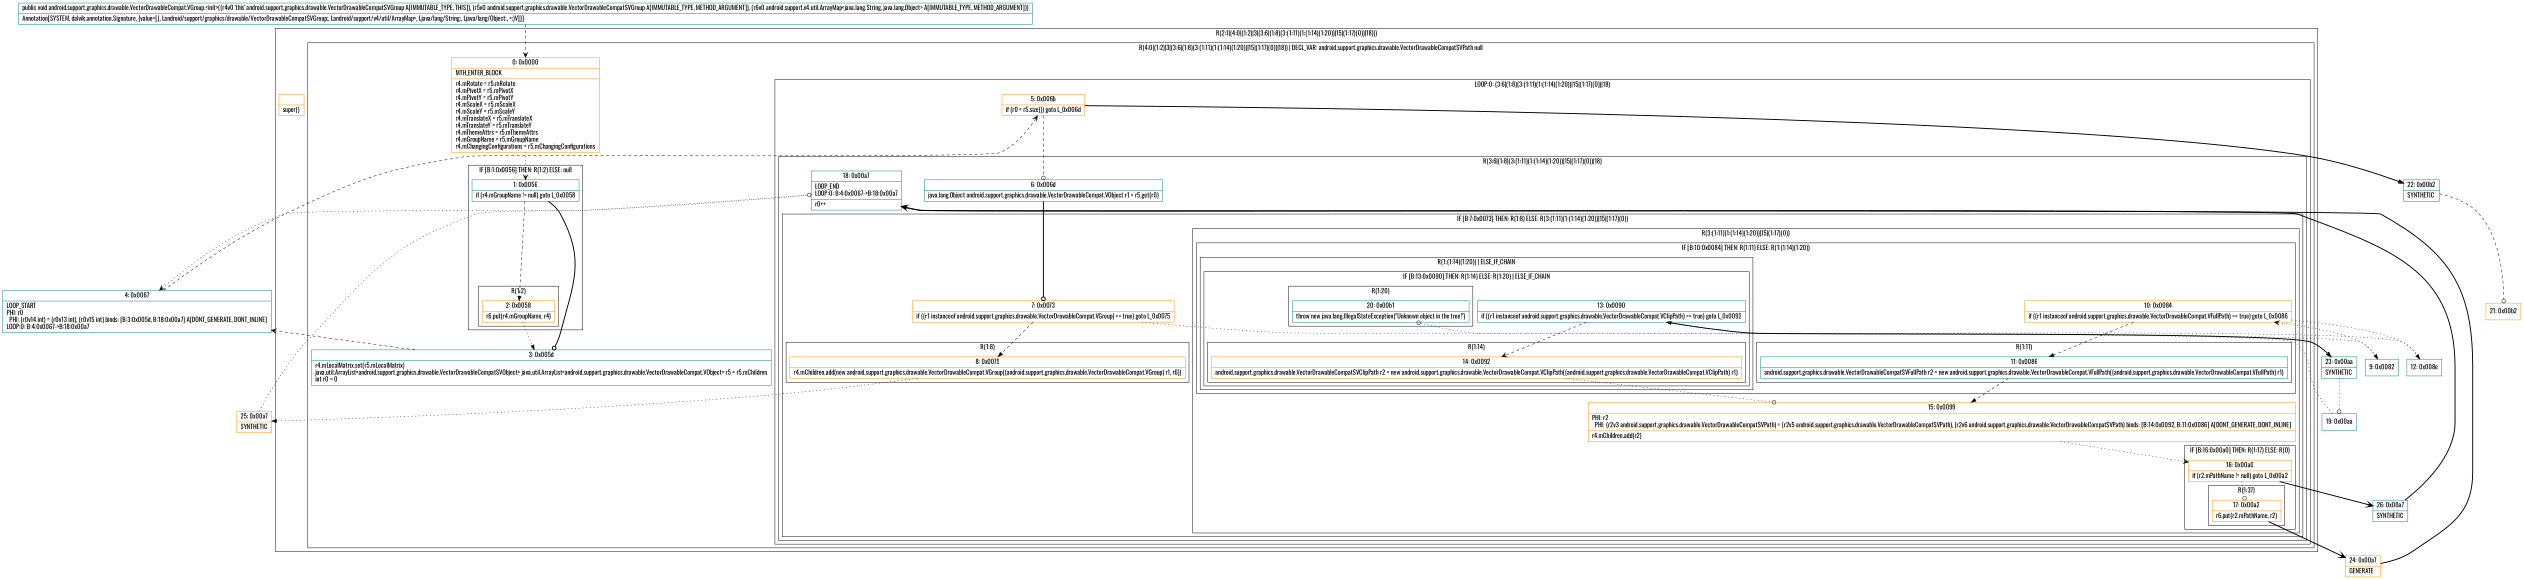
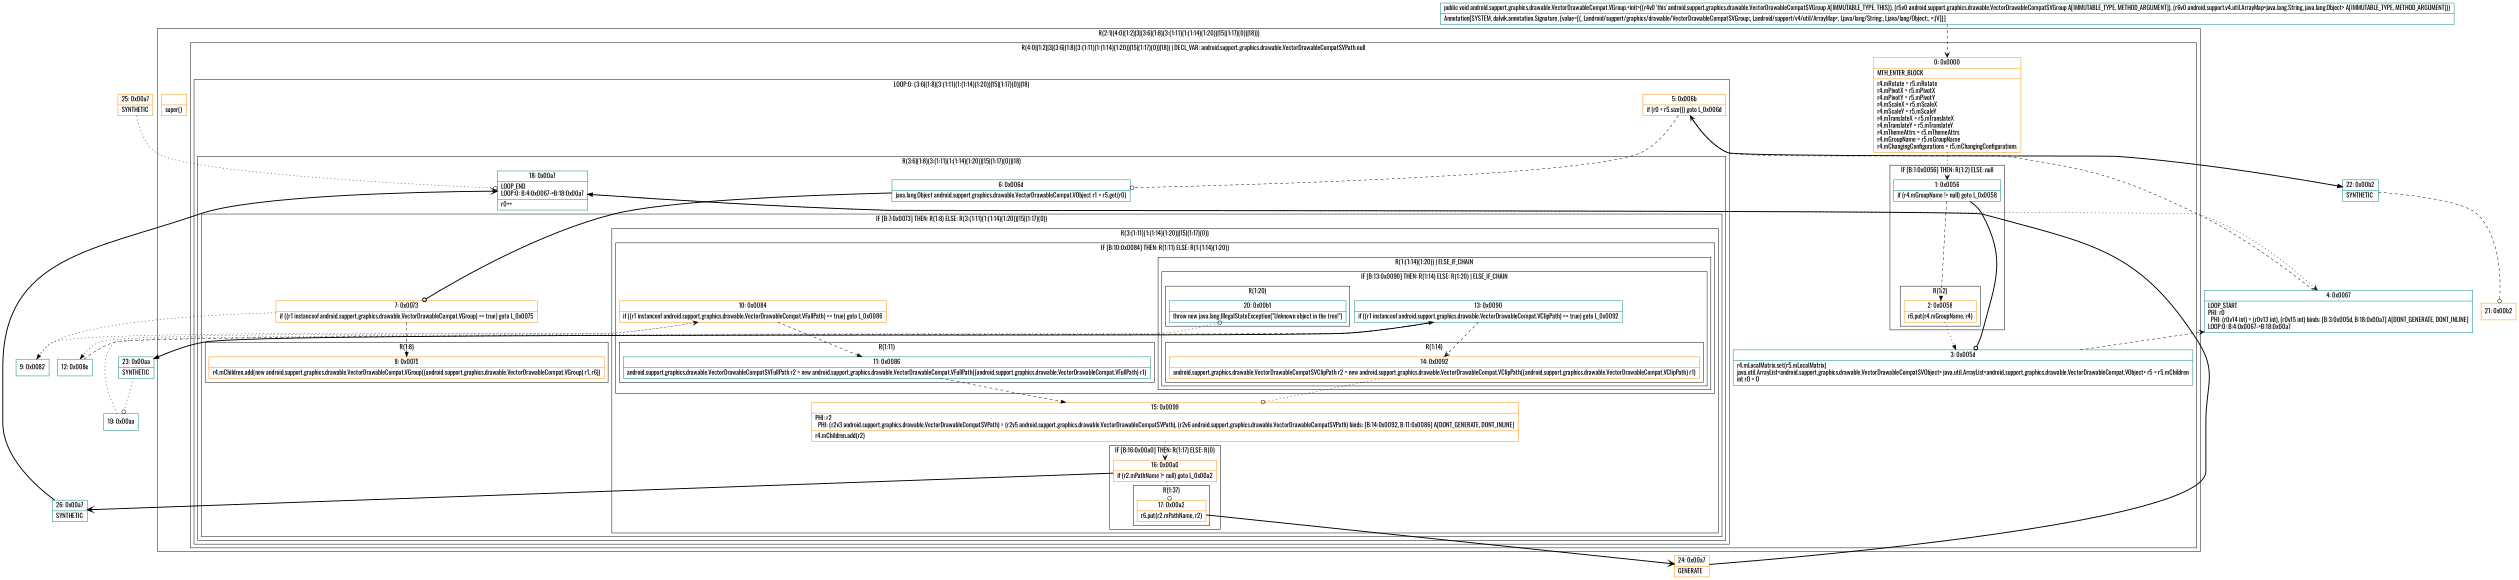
(2049, 333) -> (755, 335)
(597, 407) -> none
